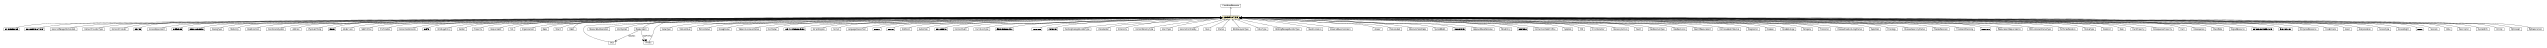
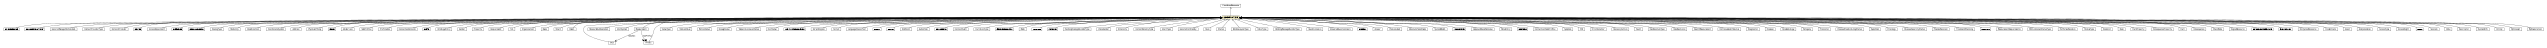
none -> (1023, 29)
none -> (1363, 29)
